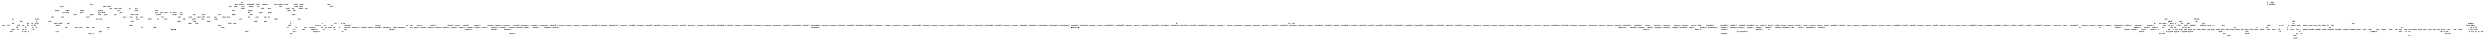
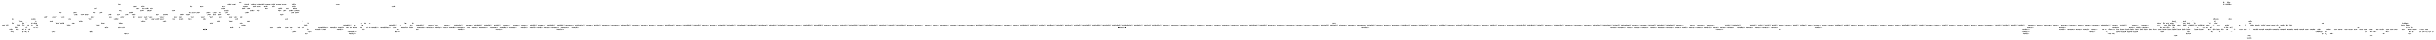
(851, 25) -> none
